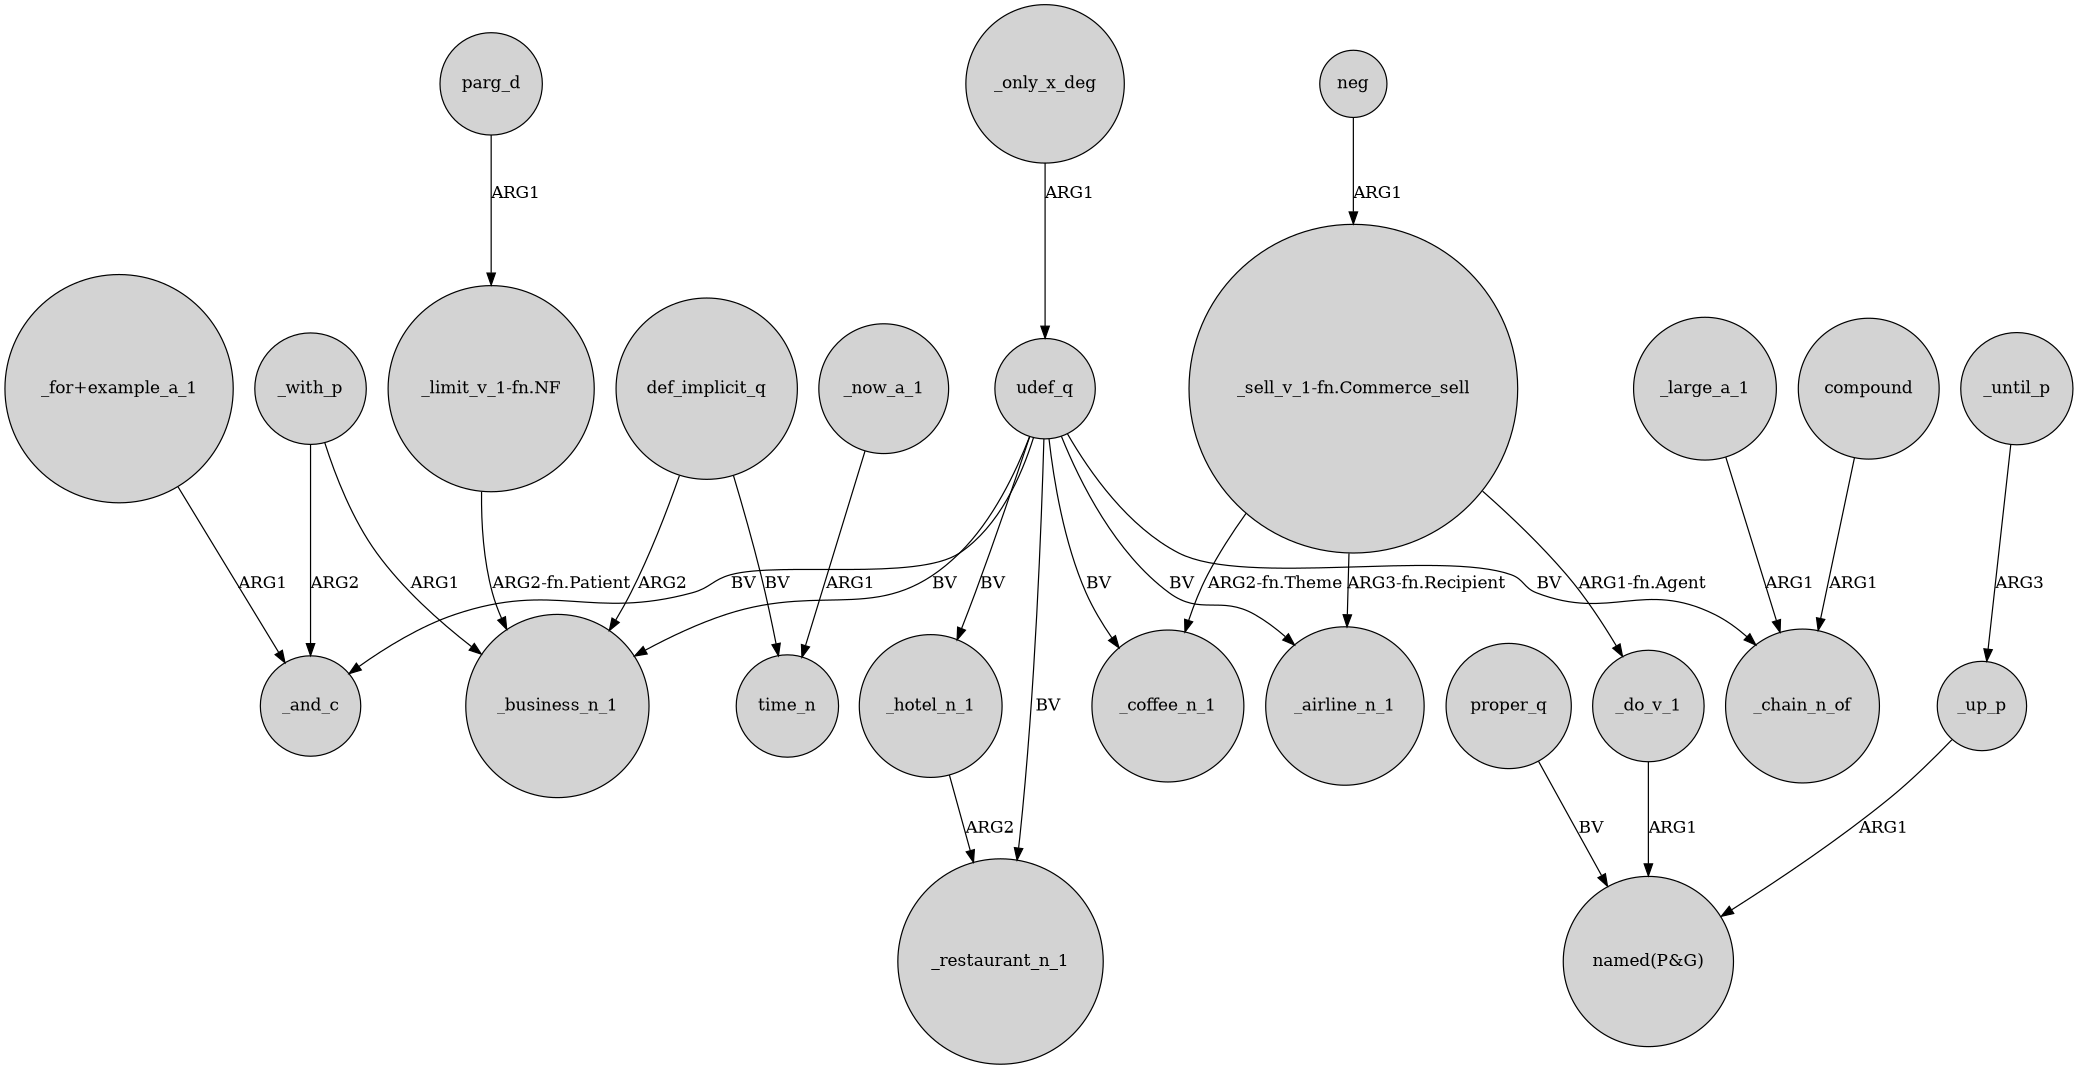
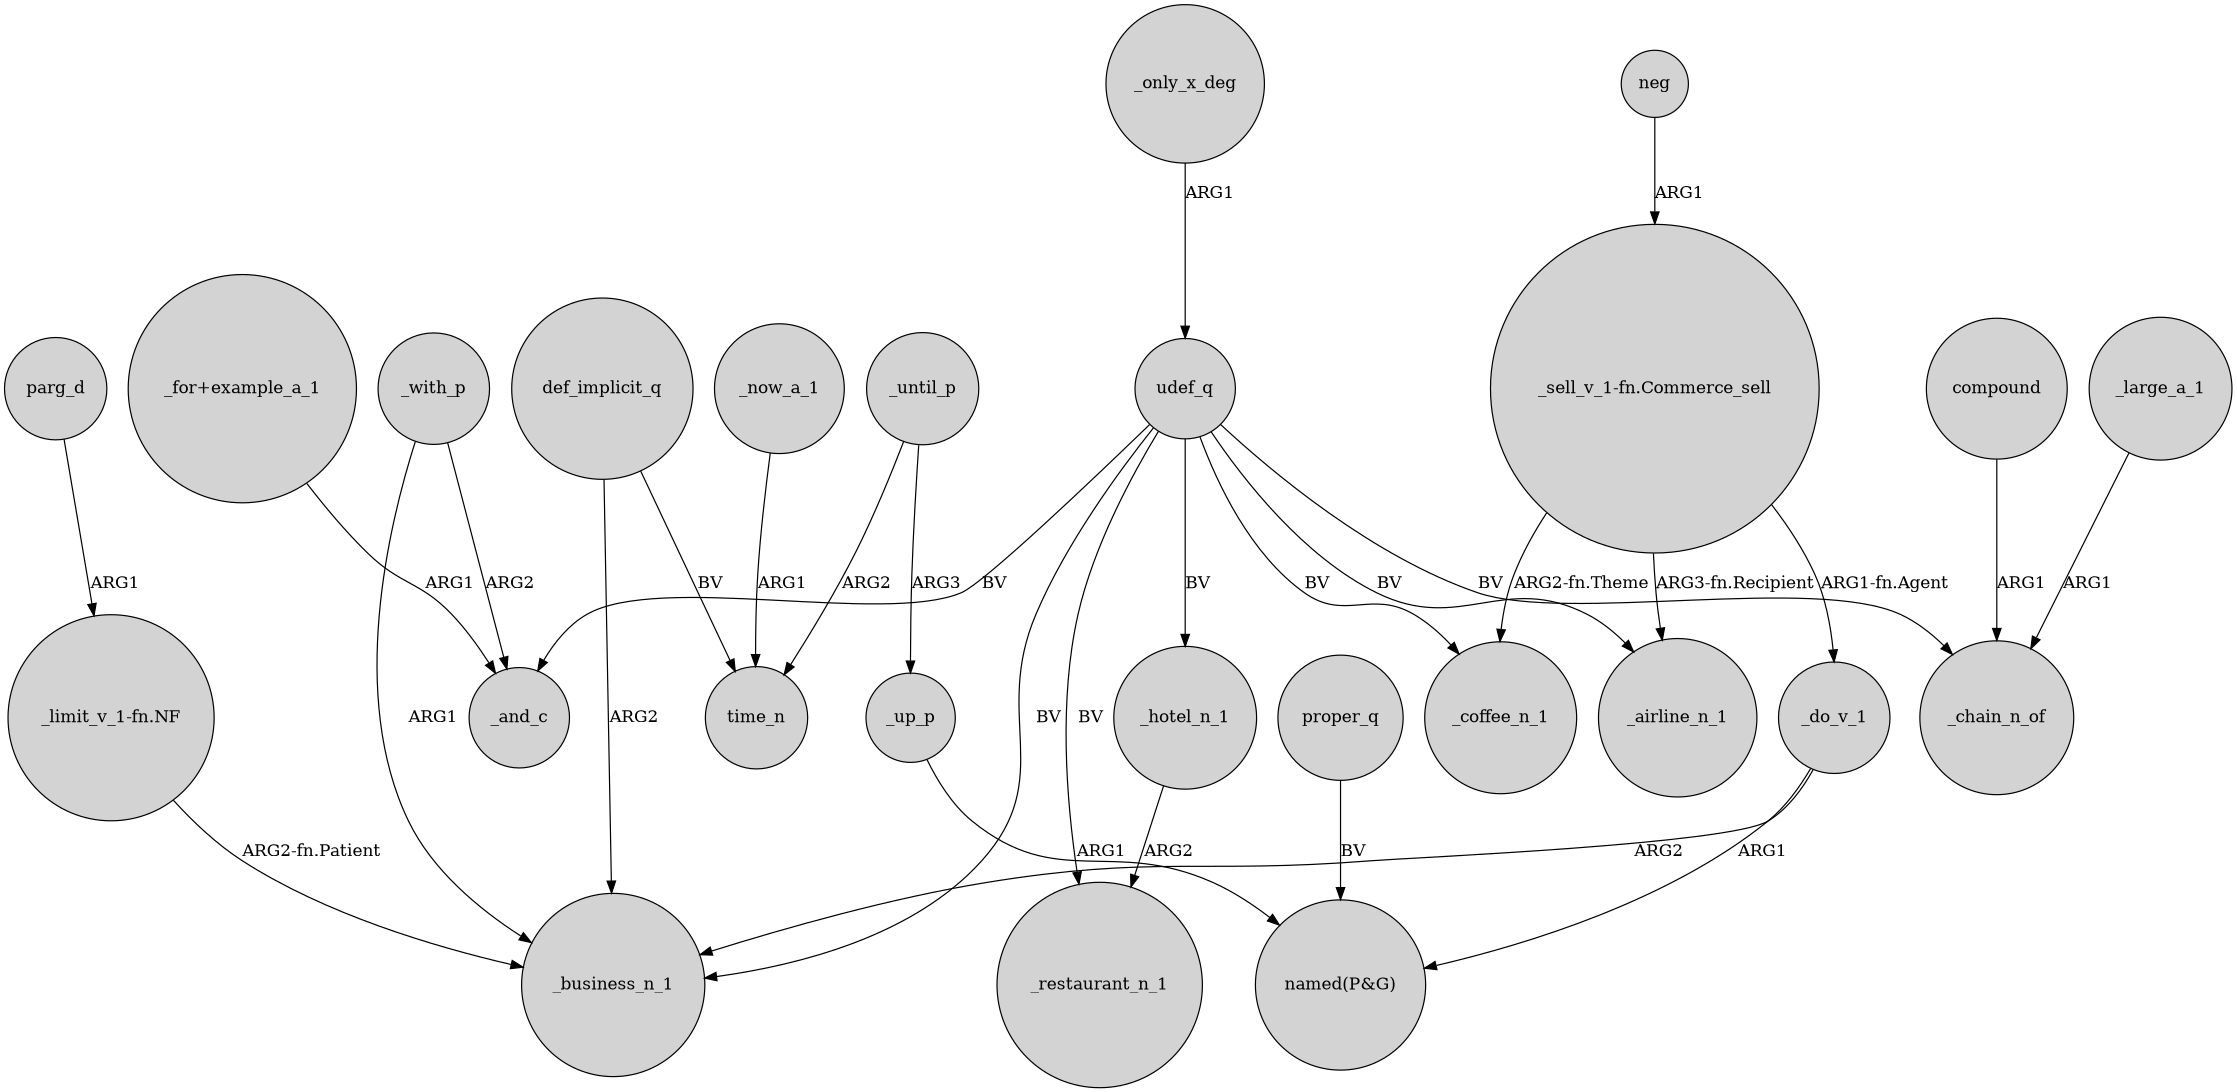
none -> (853, 556)
none -> (1271, 866)
